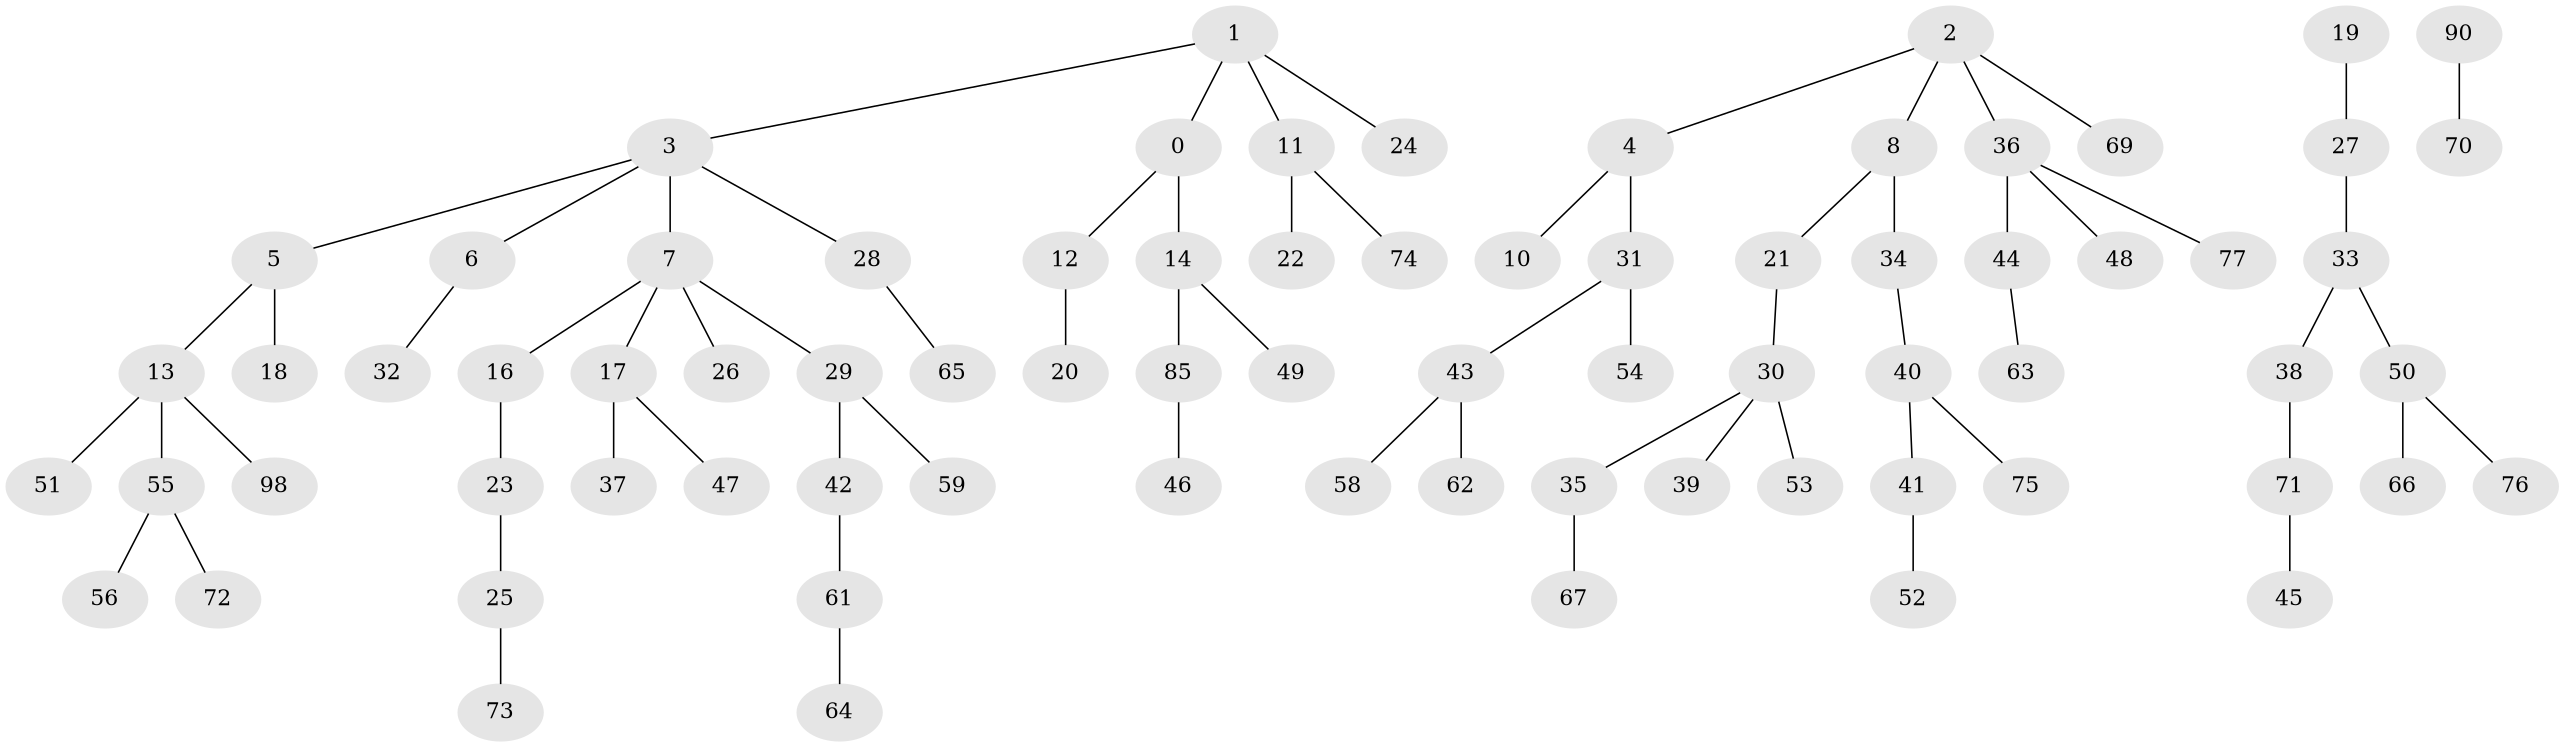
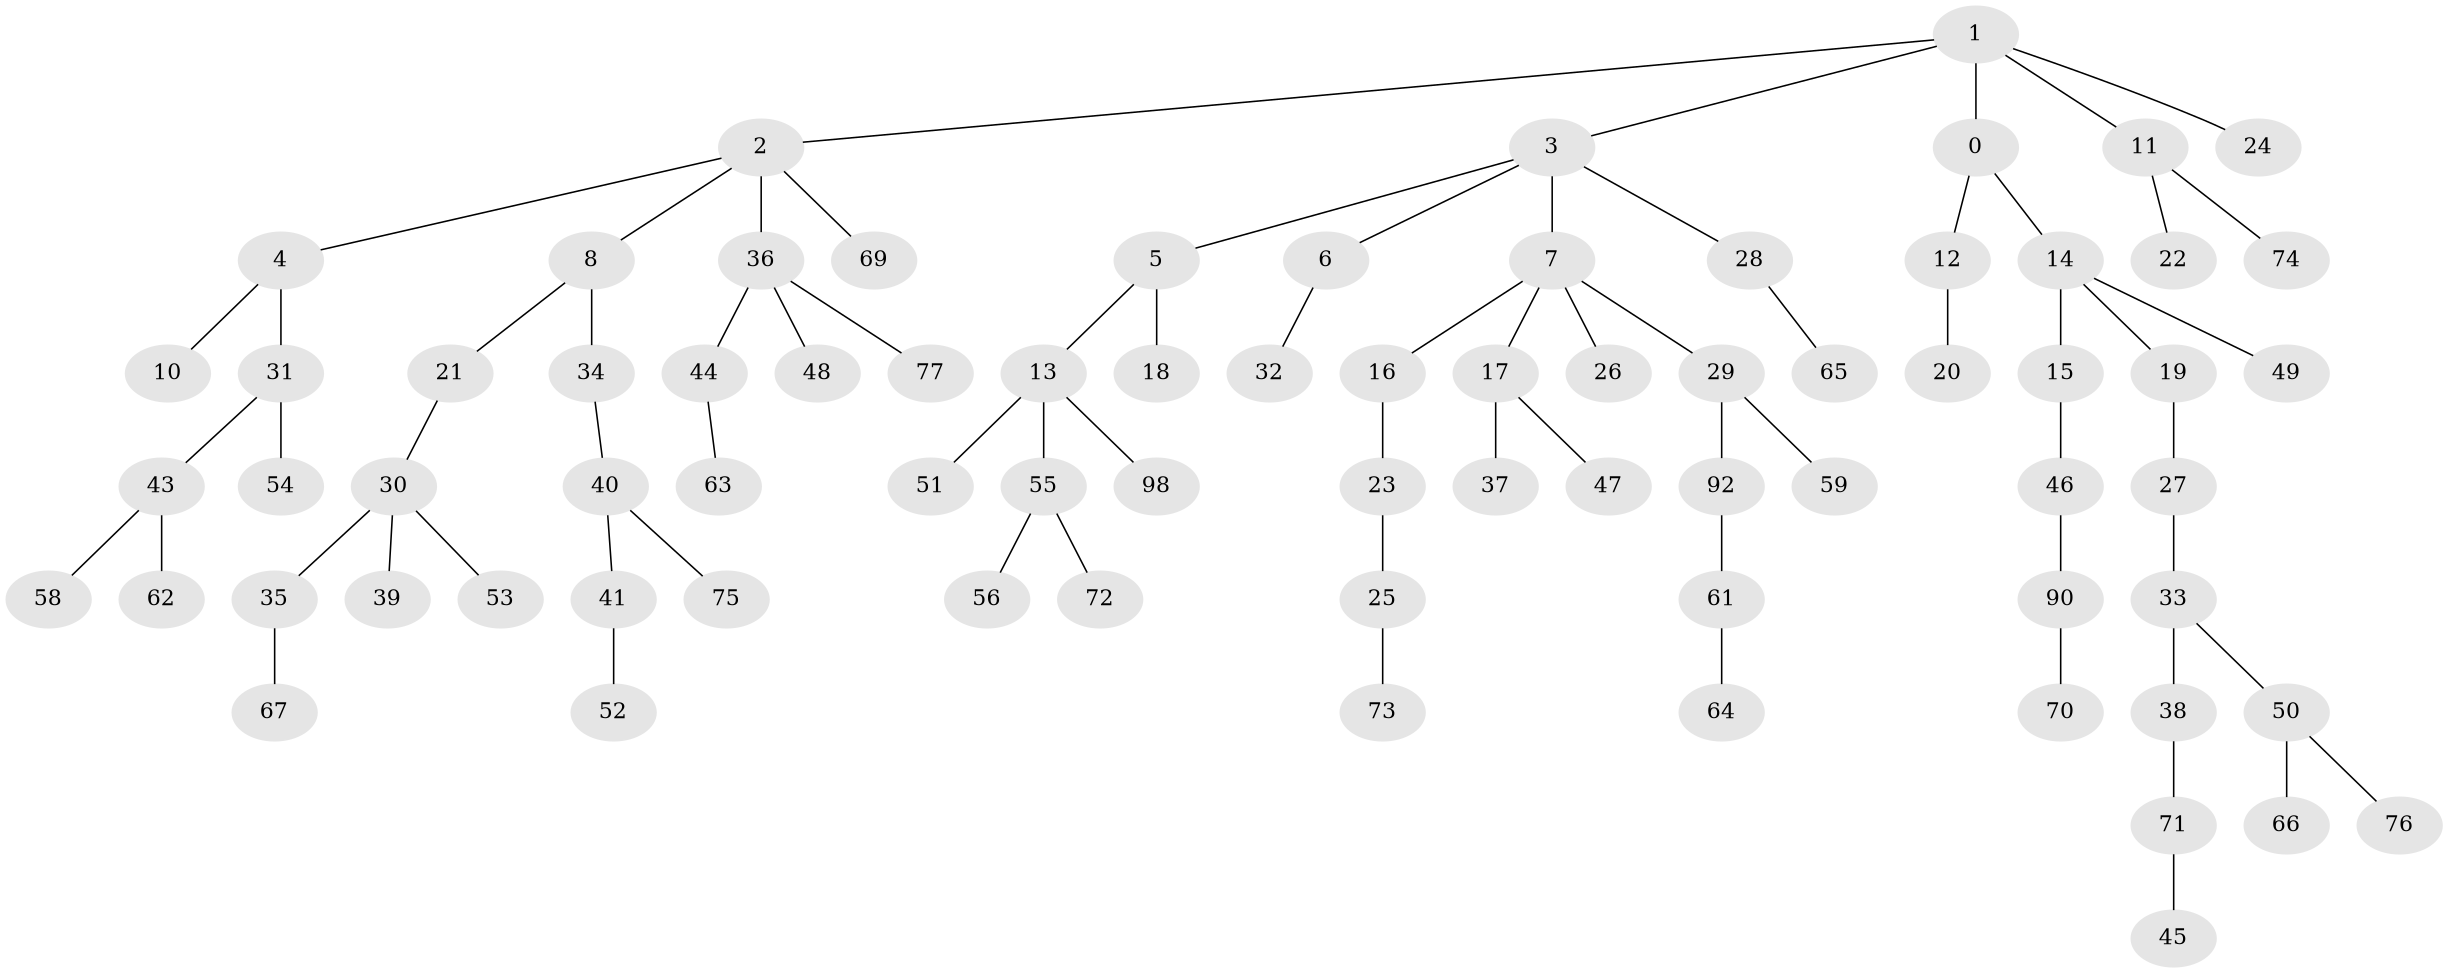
none -> (1369, 91)
none -> (2117, 317)
(1179, 374) -> (2061, 374)
(840, 487) -> (1722, 487)
none -> (2061, 543)
